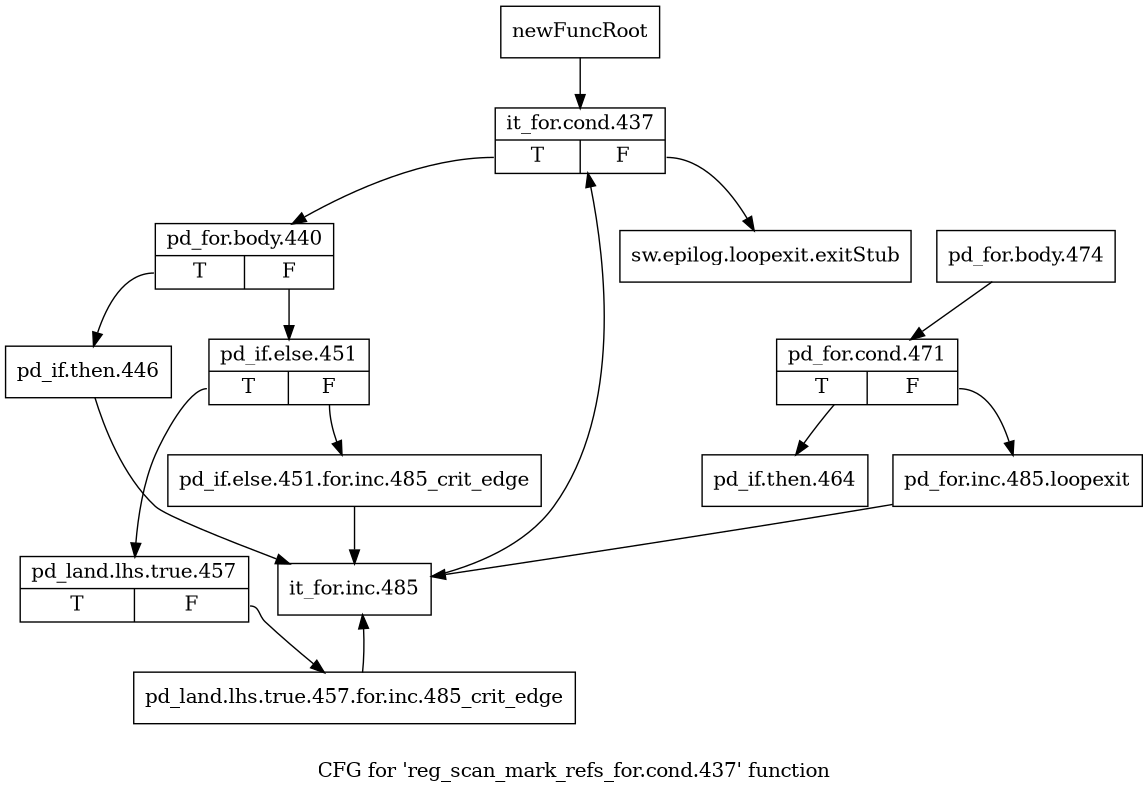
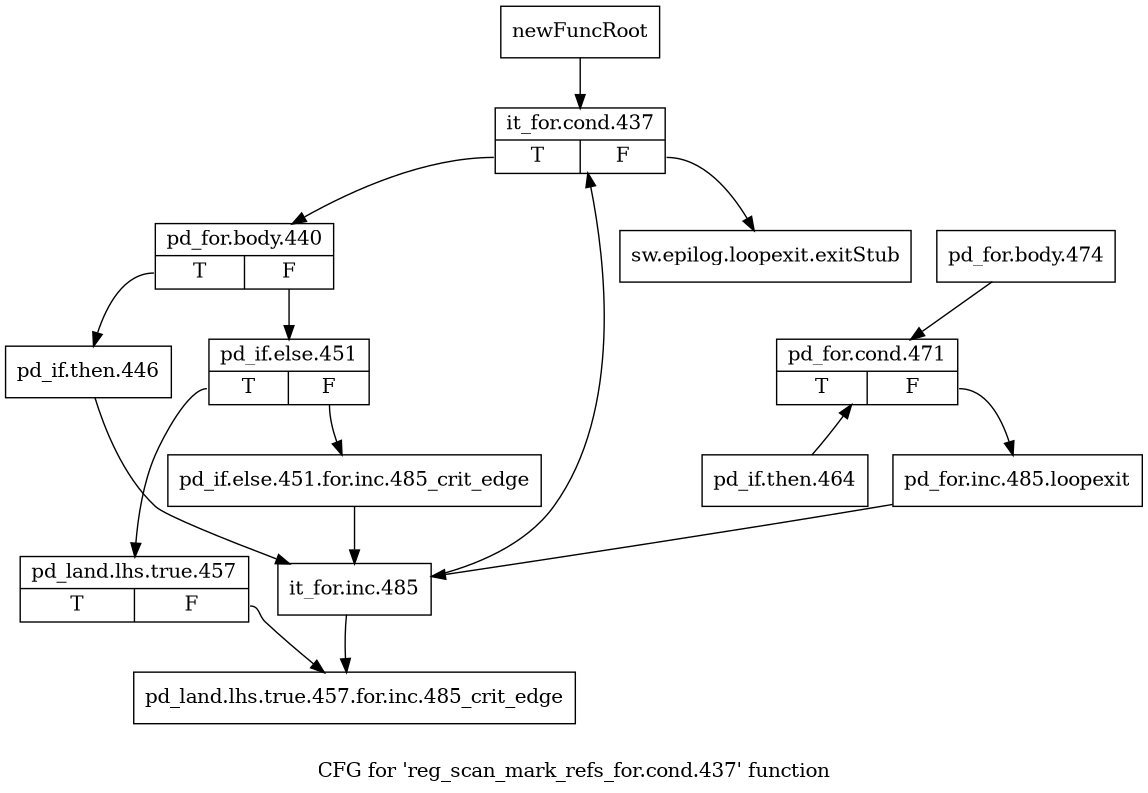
(819, 424) -> (828, 436)
(364, 651) -> (345, 637)
